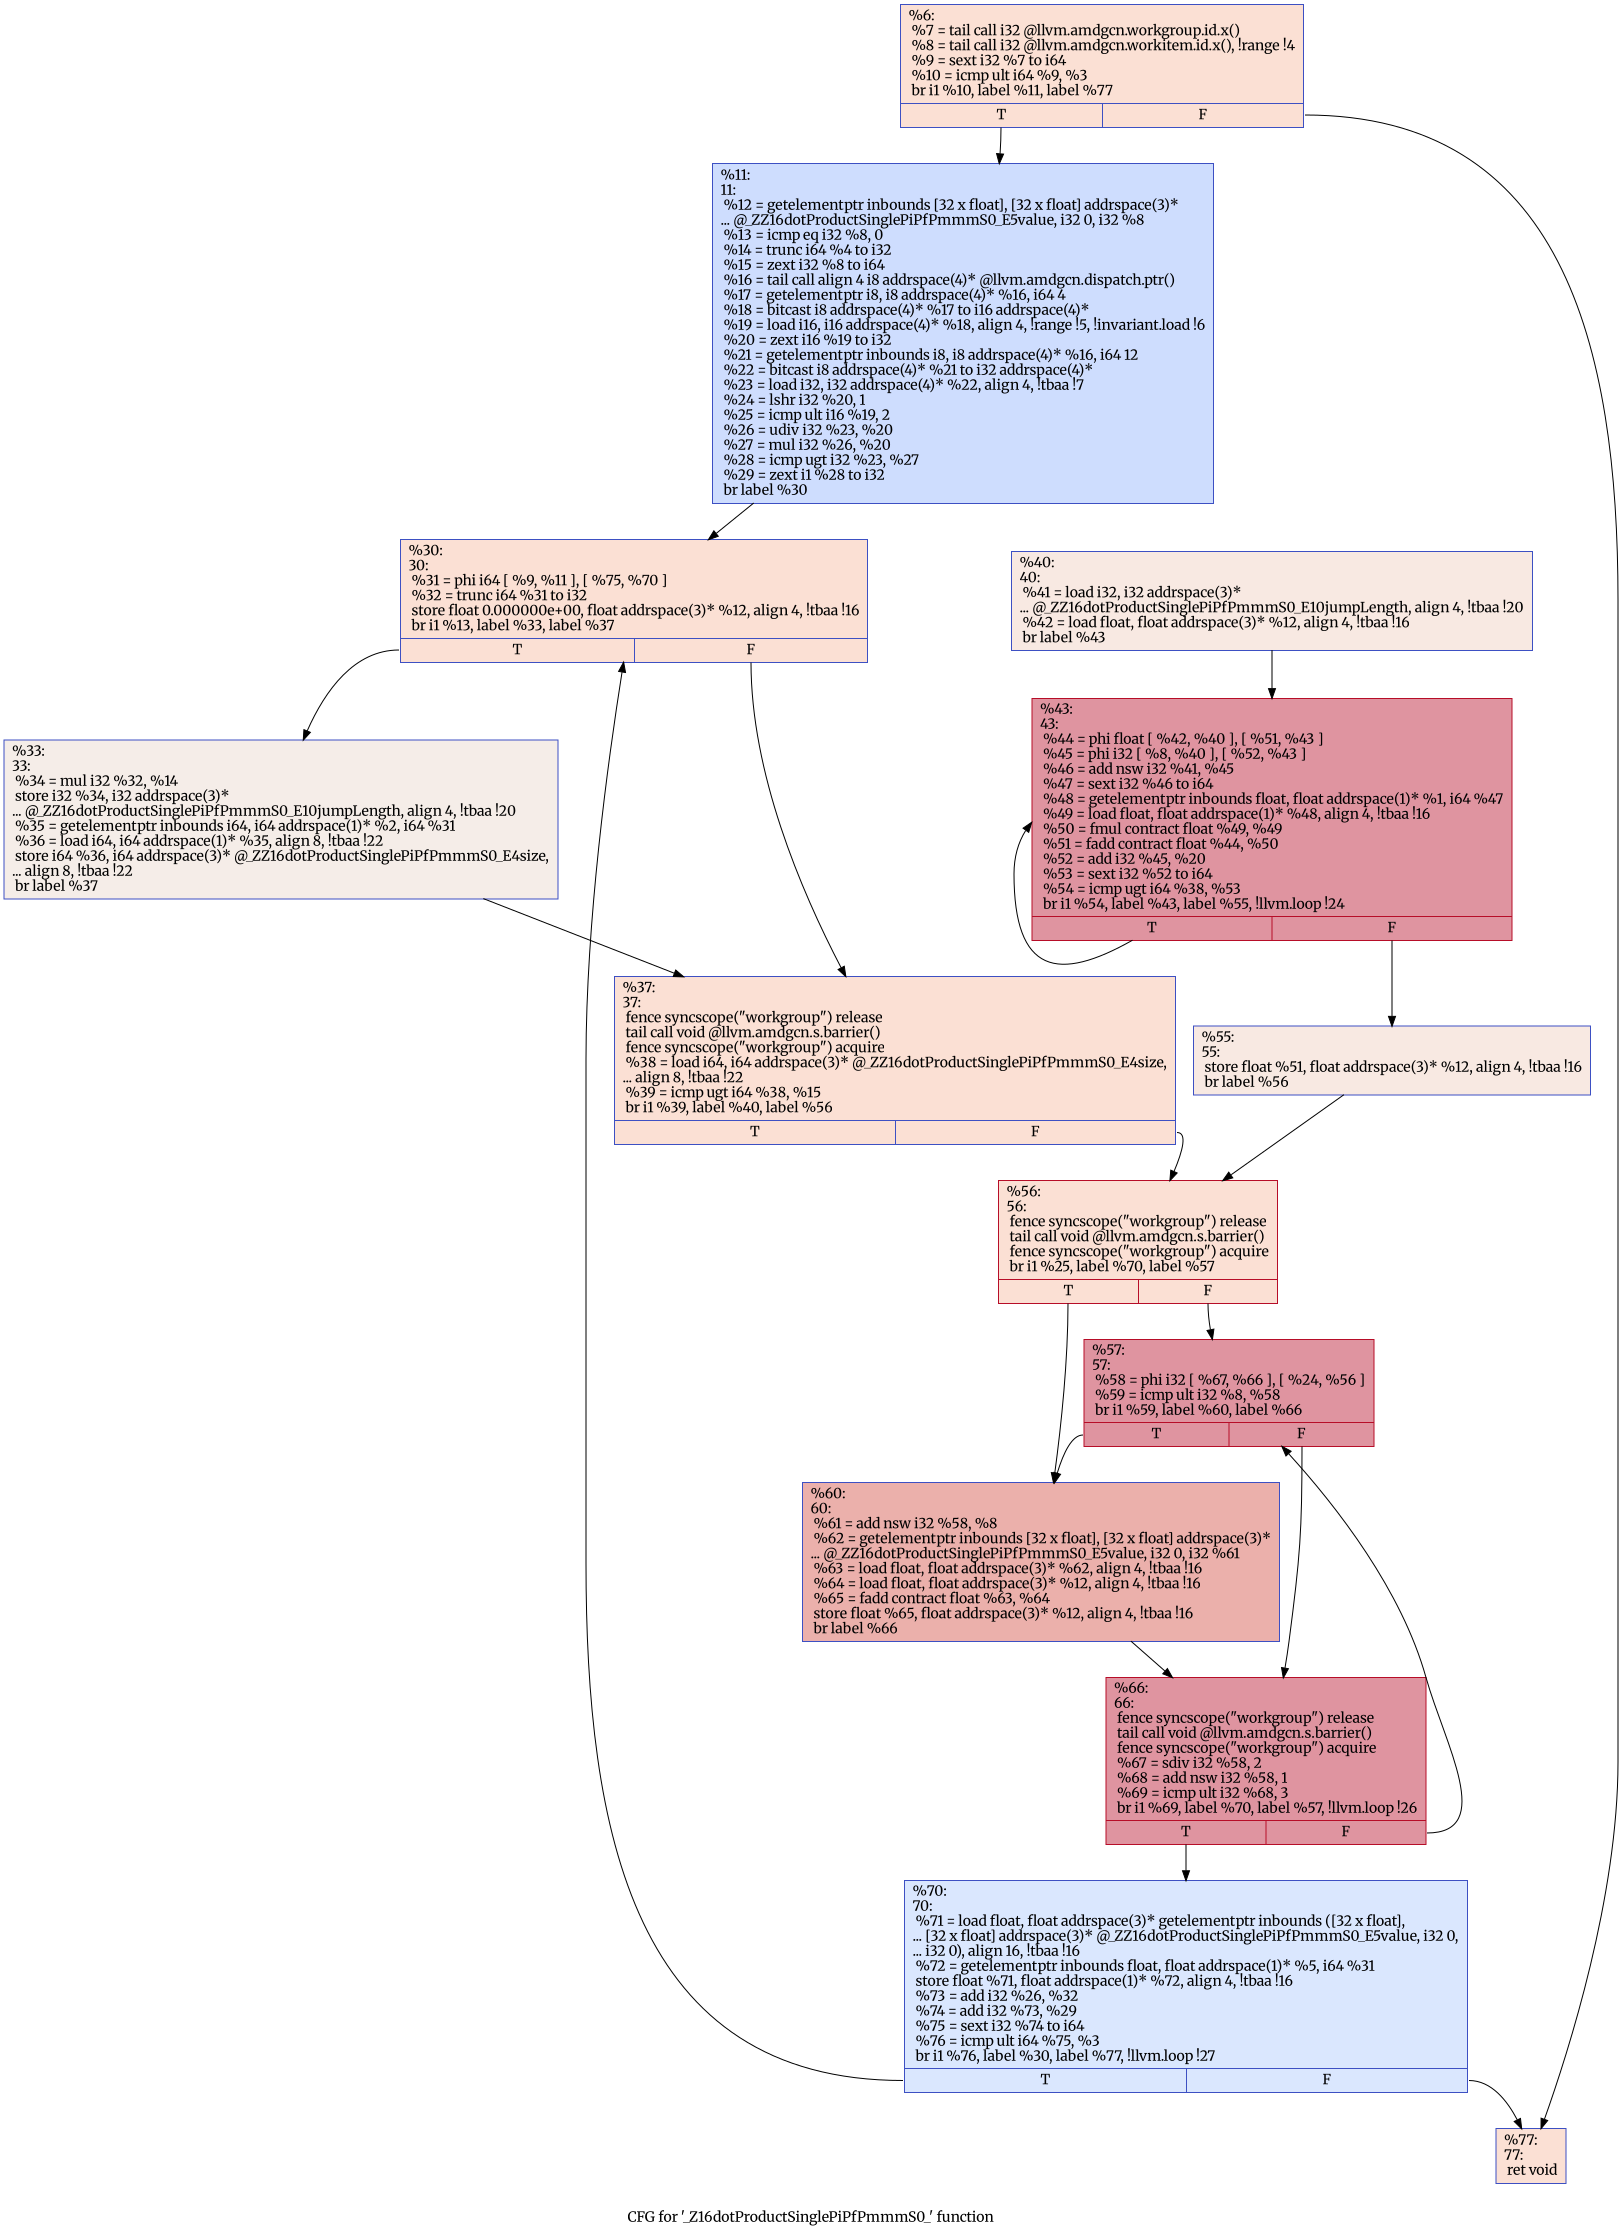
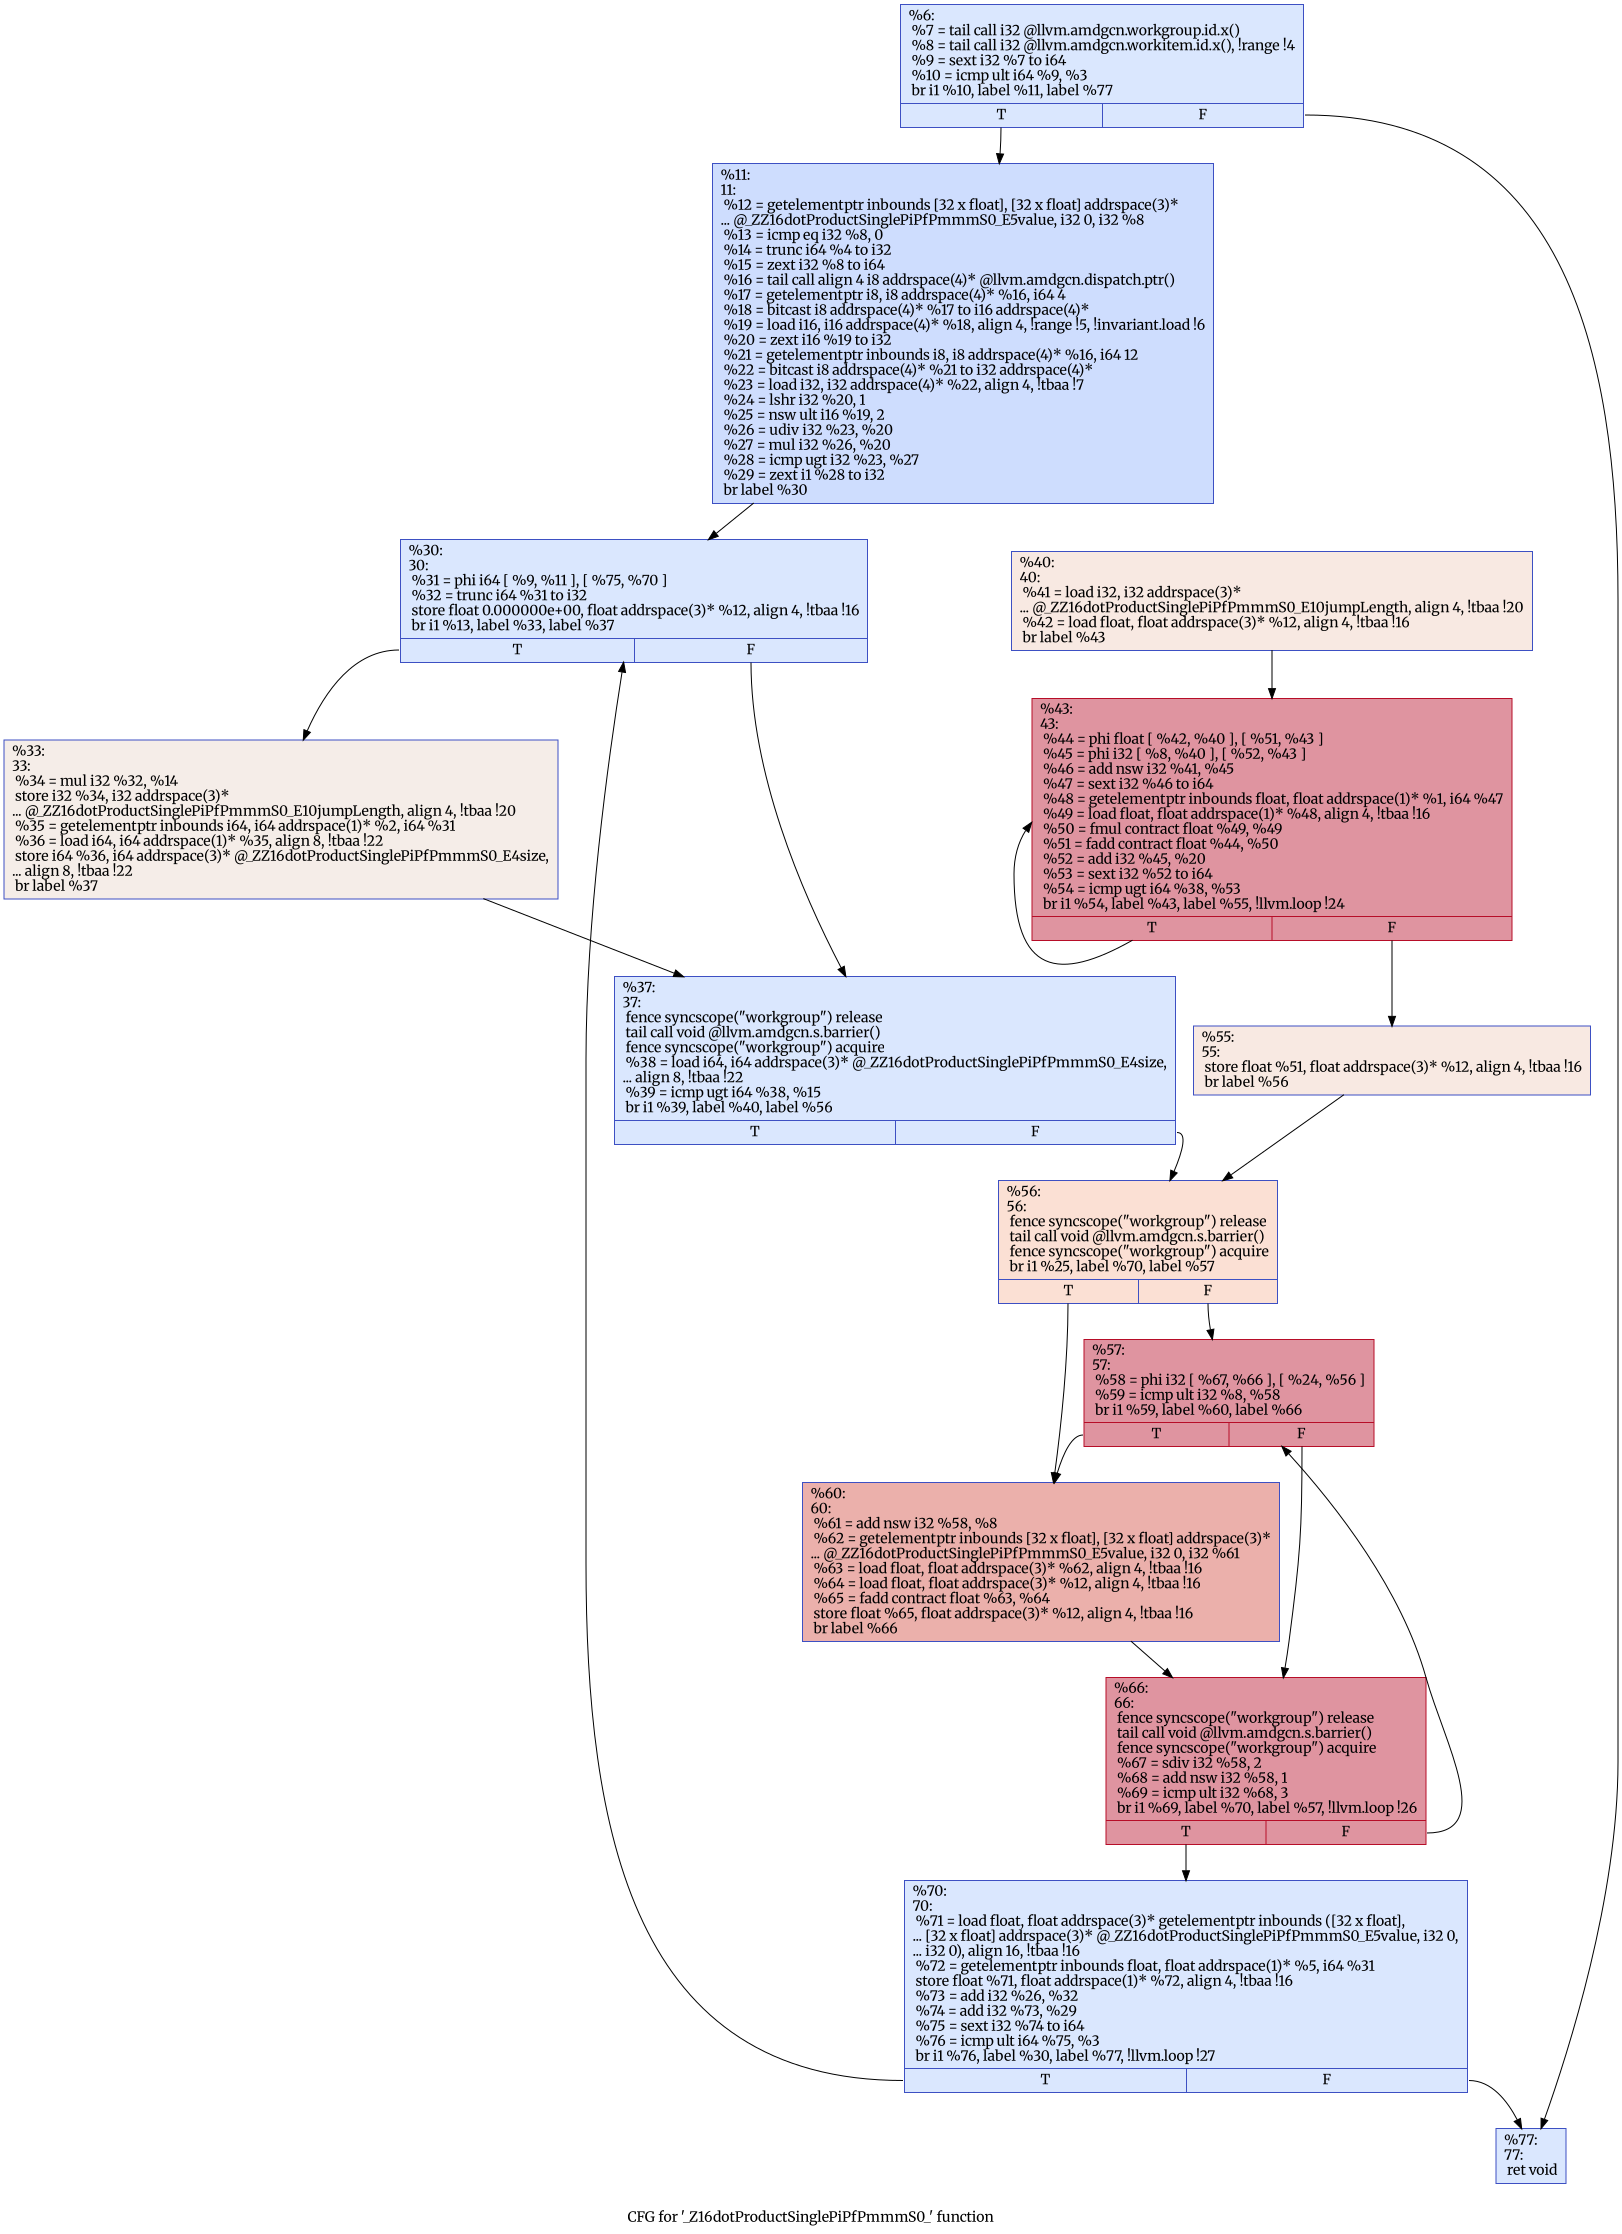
(1102, 66) -> (1102, 66)
(806, 416) -> (803, 416)
(634, 601) -> (634, 601)
(895, 1060) -> (895, 1060)
(1138, 1242) -> (1138, 1242)
(1531, 2156) -> (1531, 2156)
